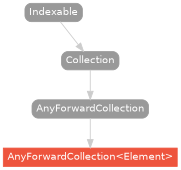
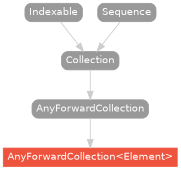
none -> (127, 12)
